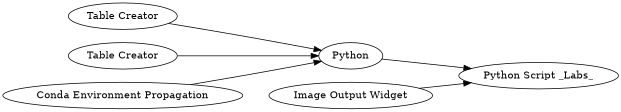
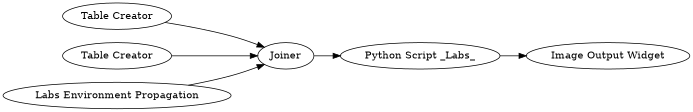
(351, 56) -> (286, 56)
(442, 86) -> (509, 56)
(123, 96) -> (117, 96)
